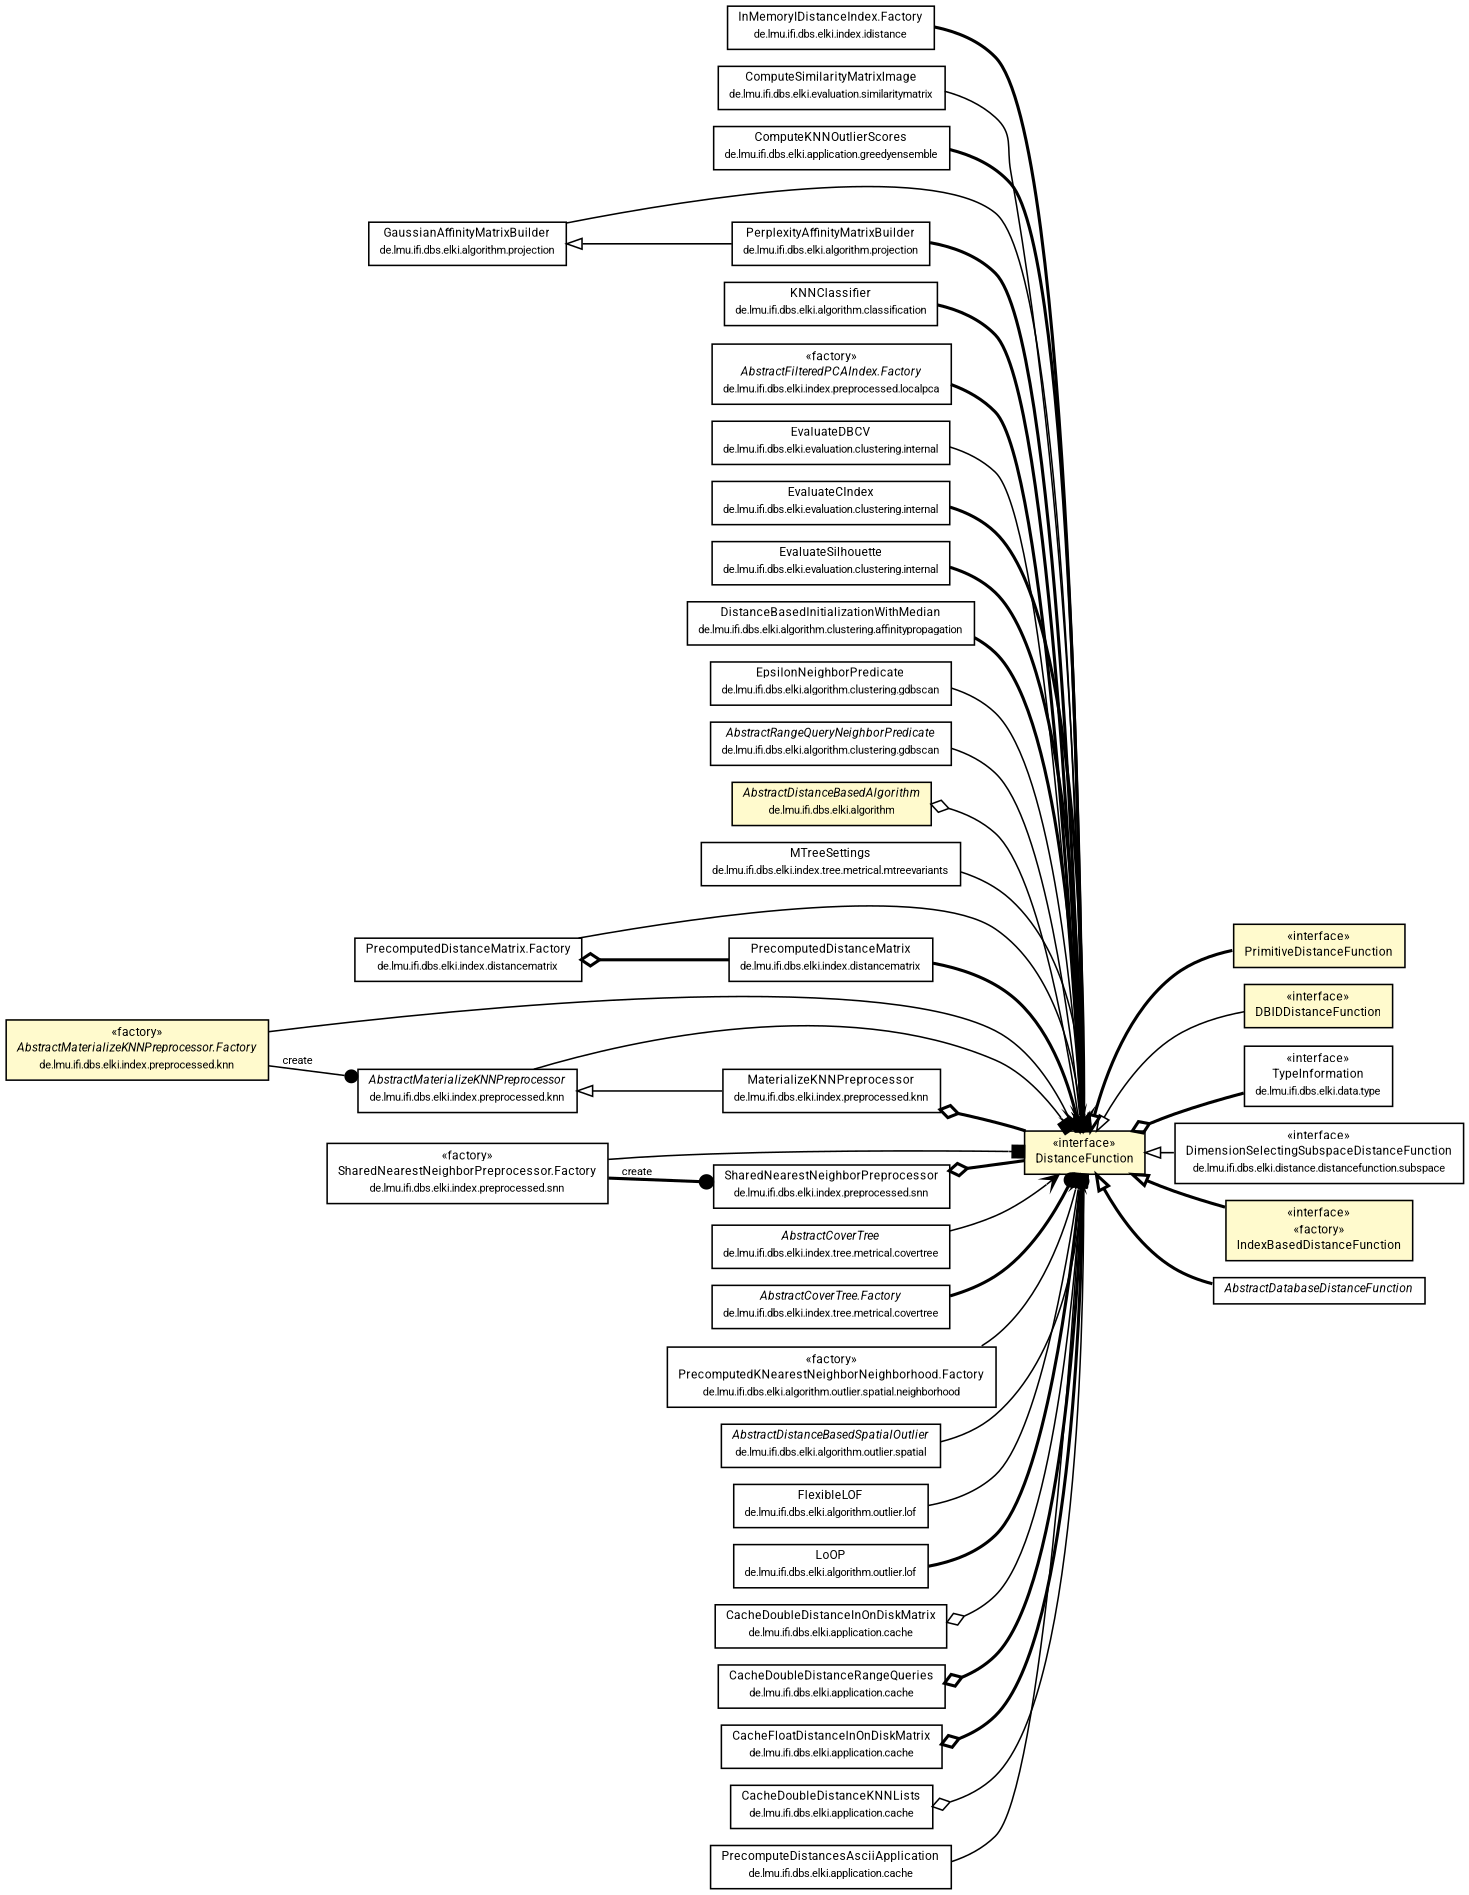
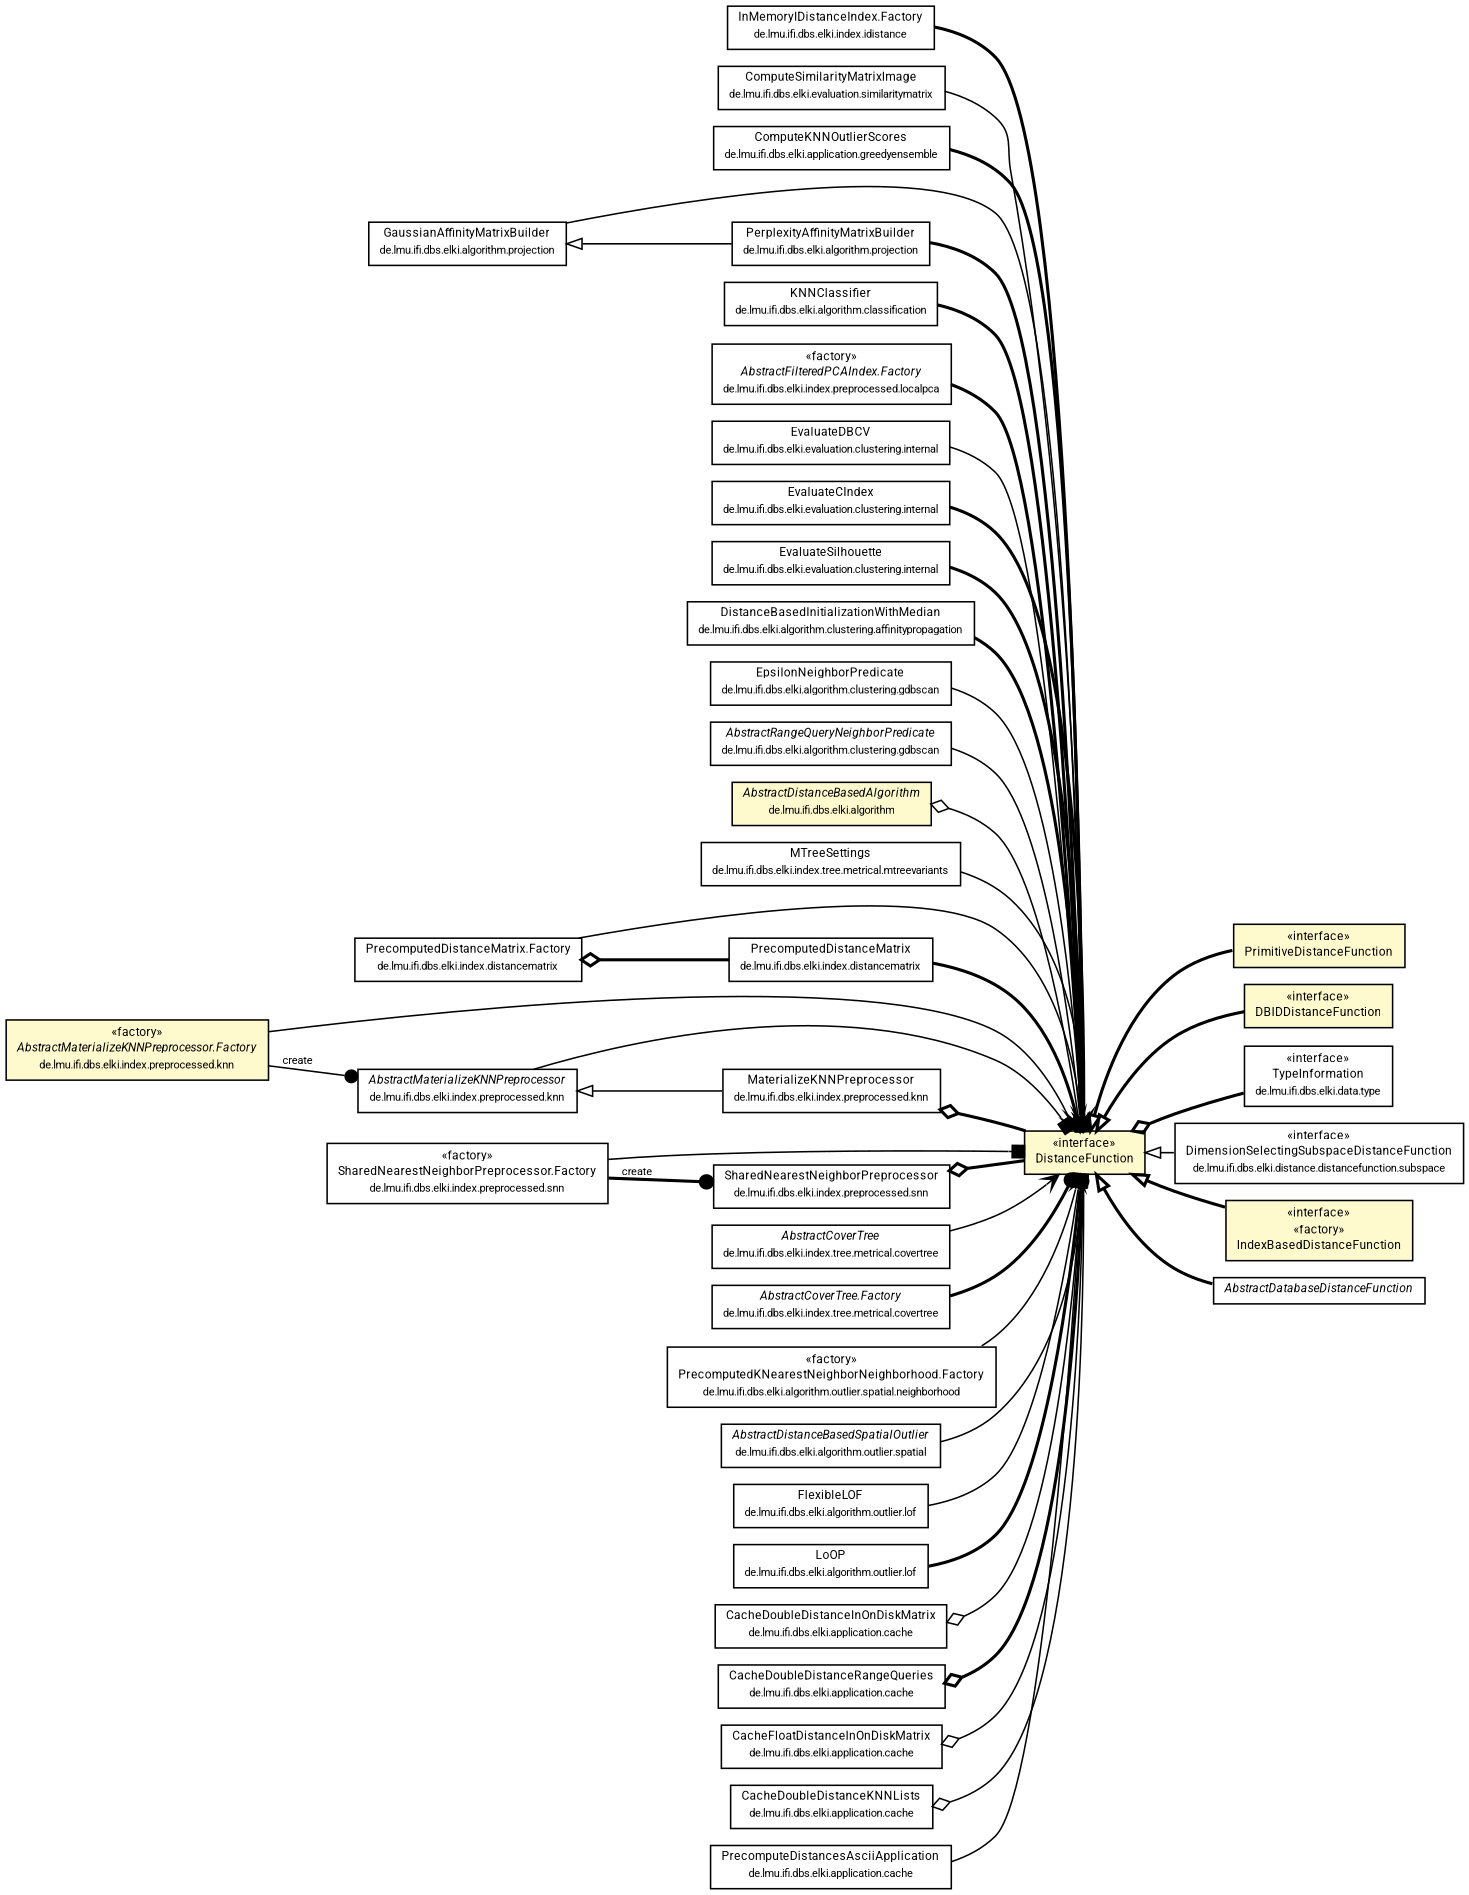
(1161, 1047) -> (1161, 1047)
(1066, 1473) -> (1066, 1473)
